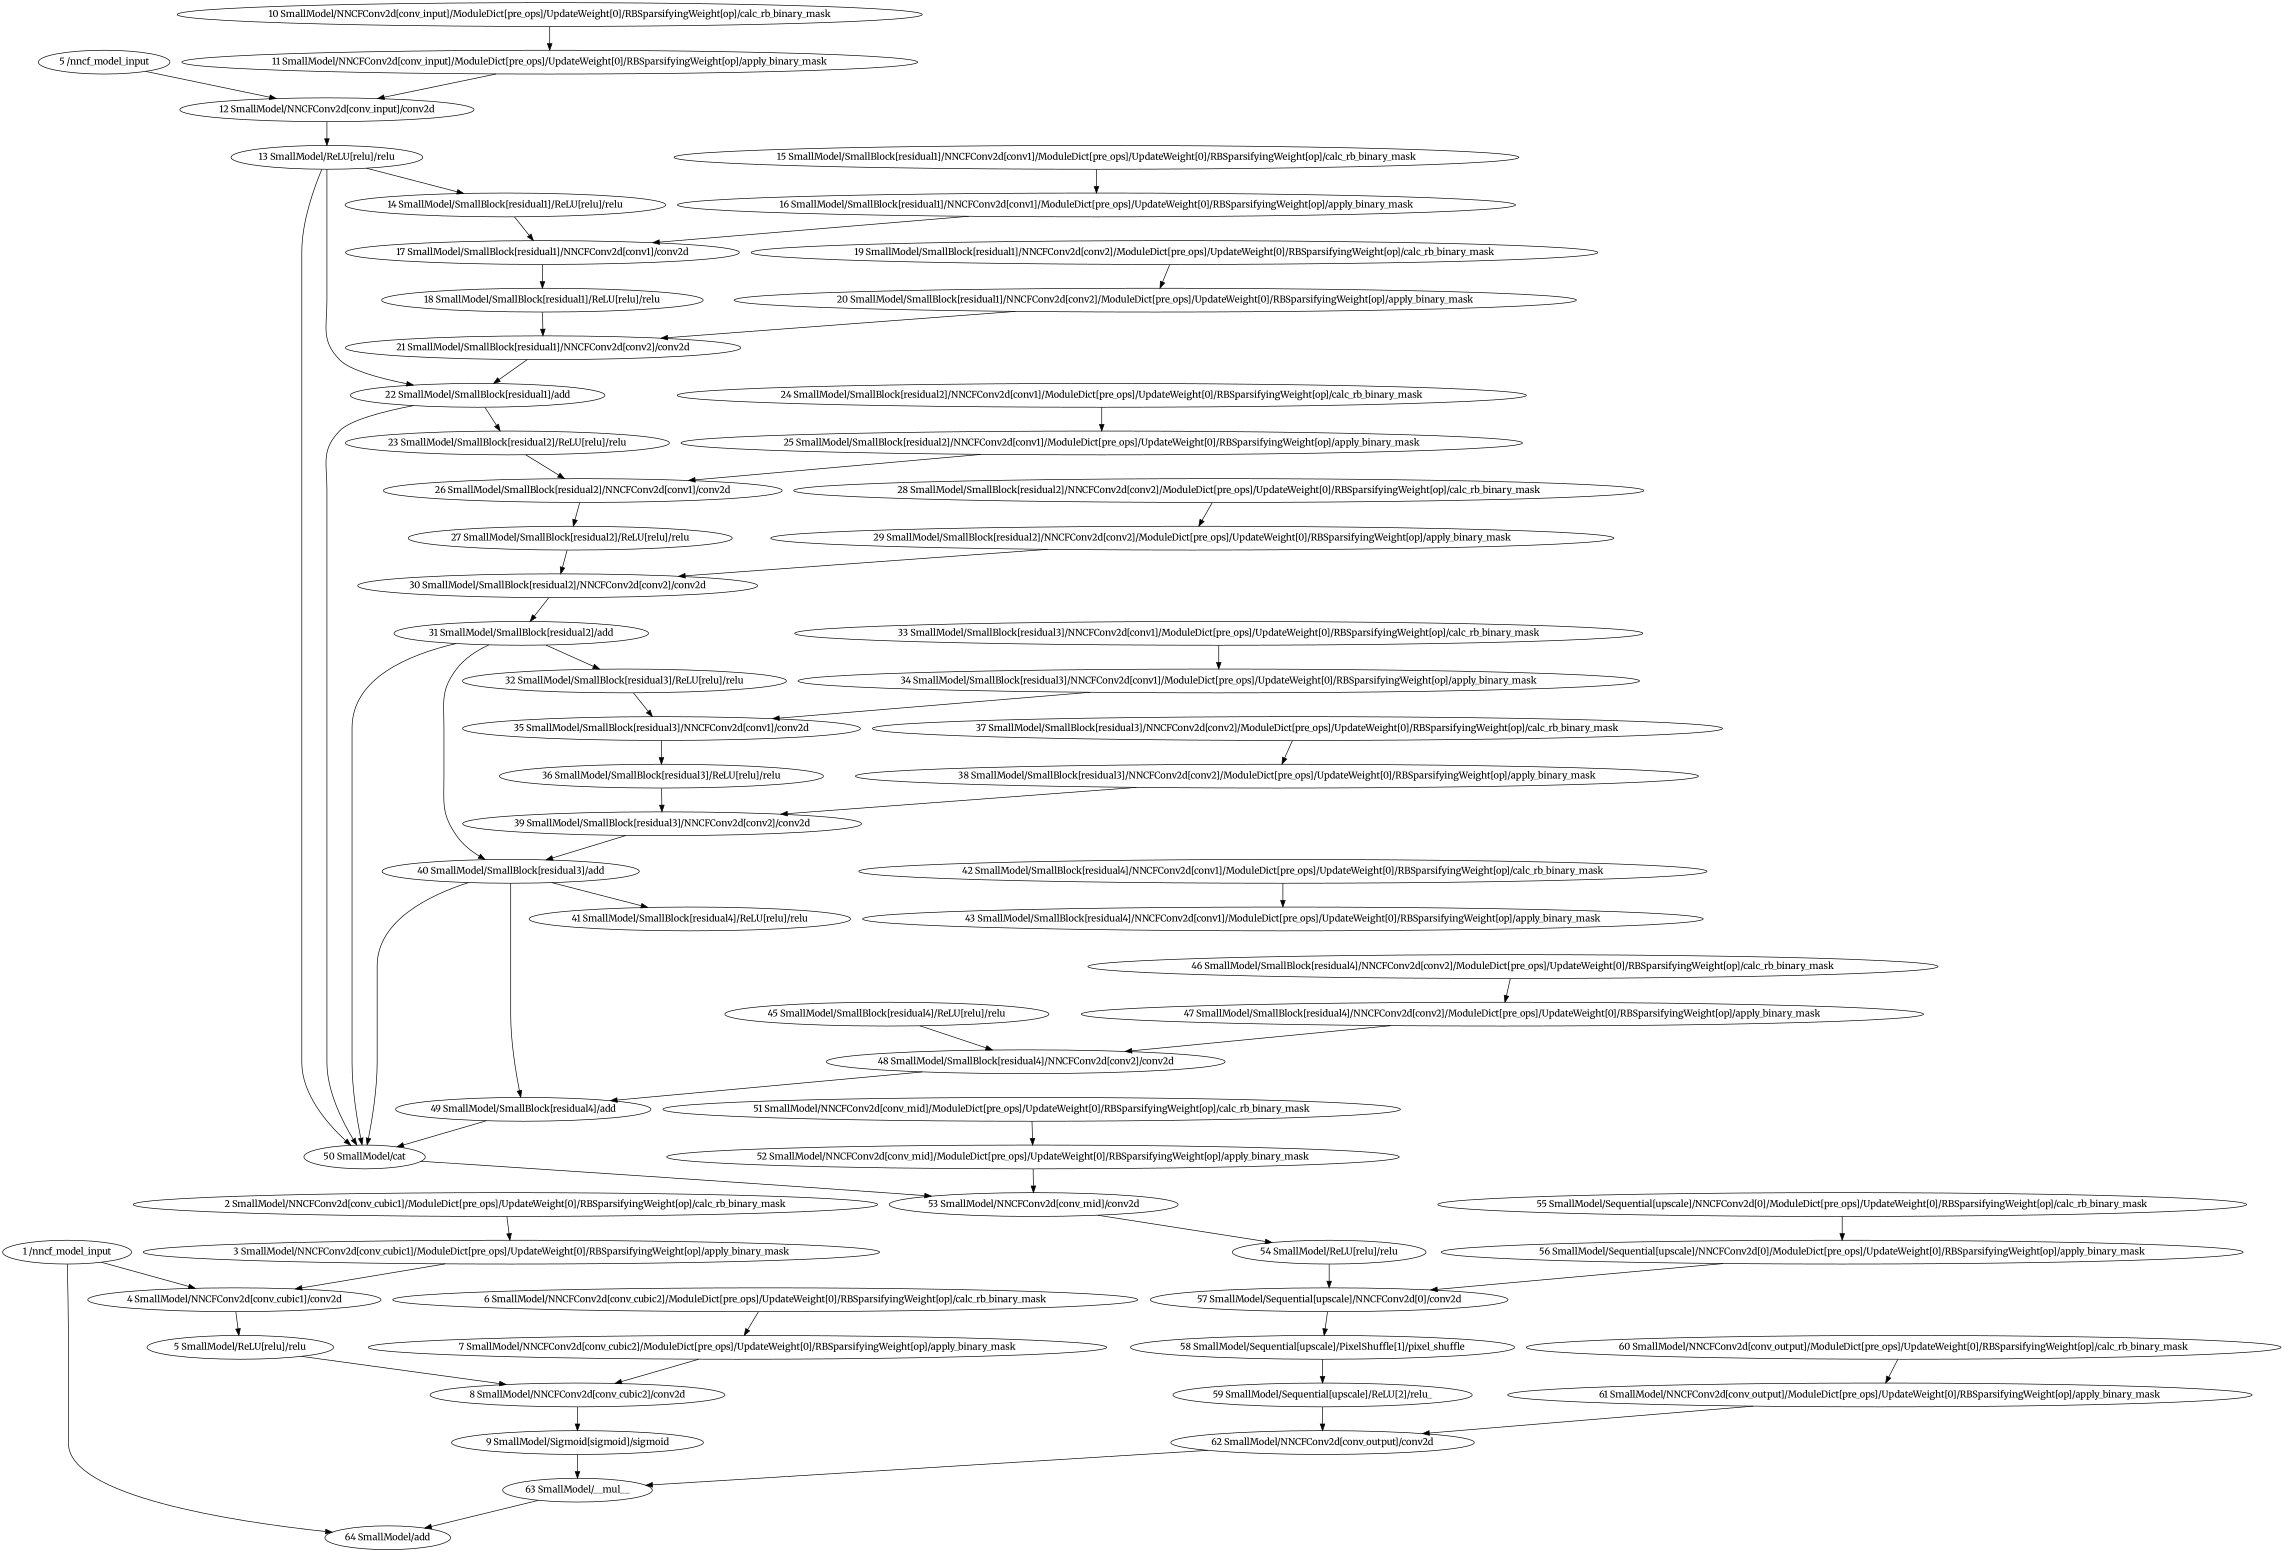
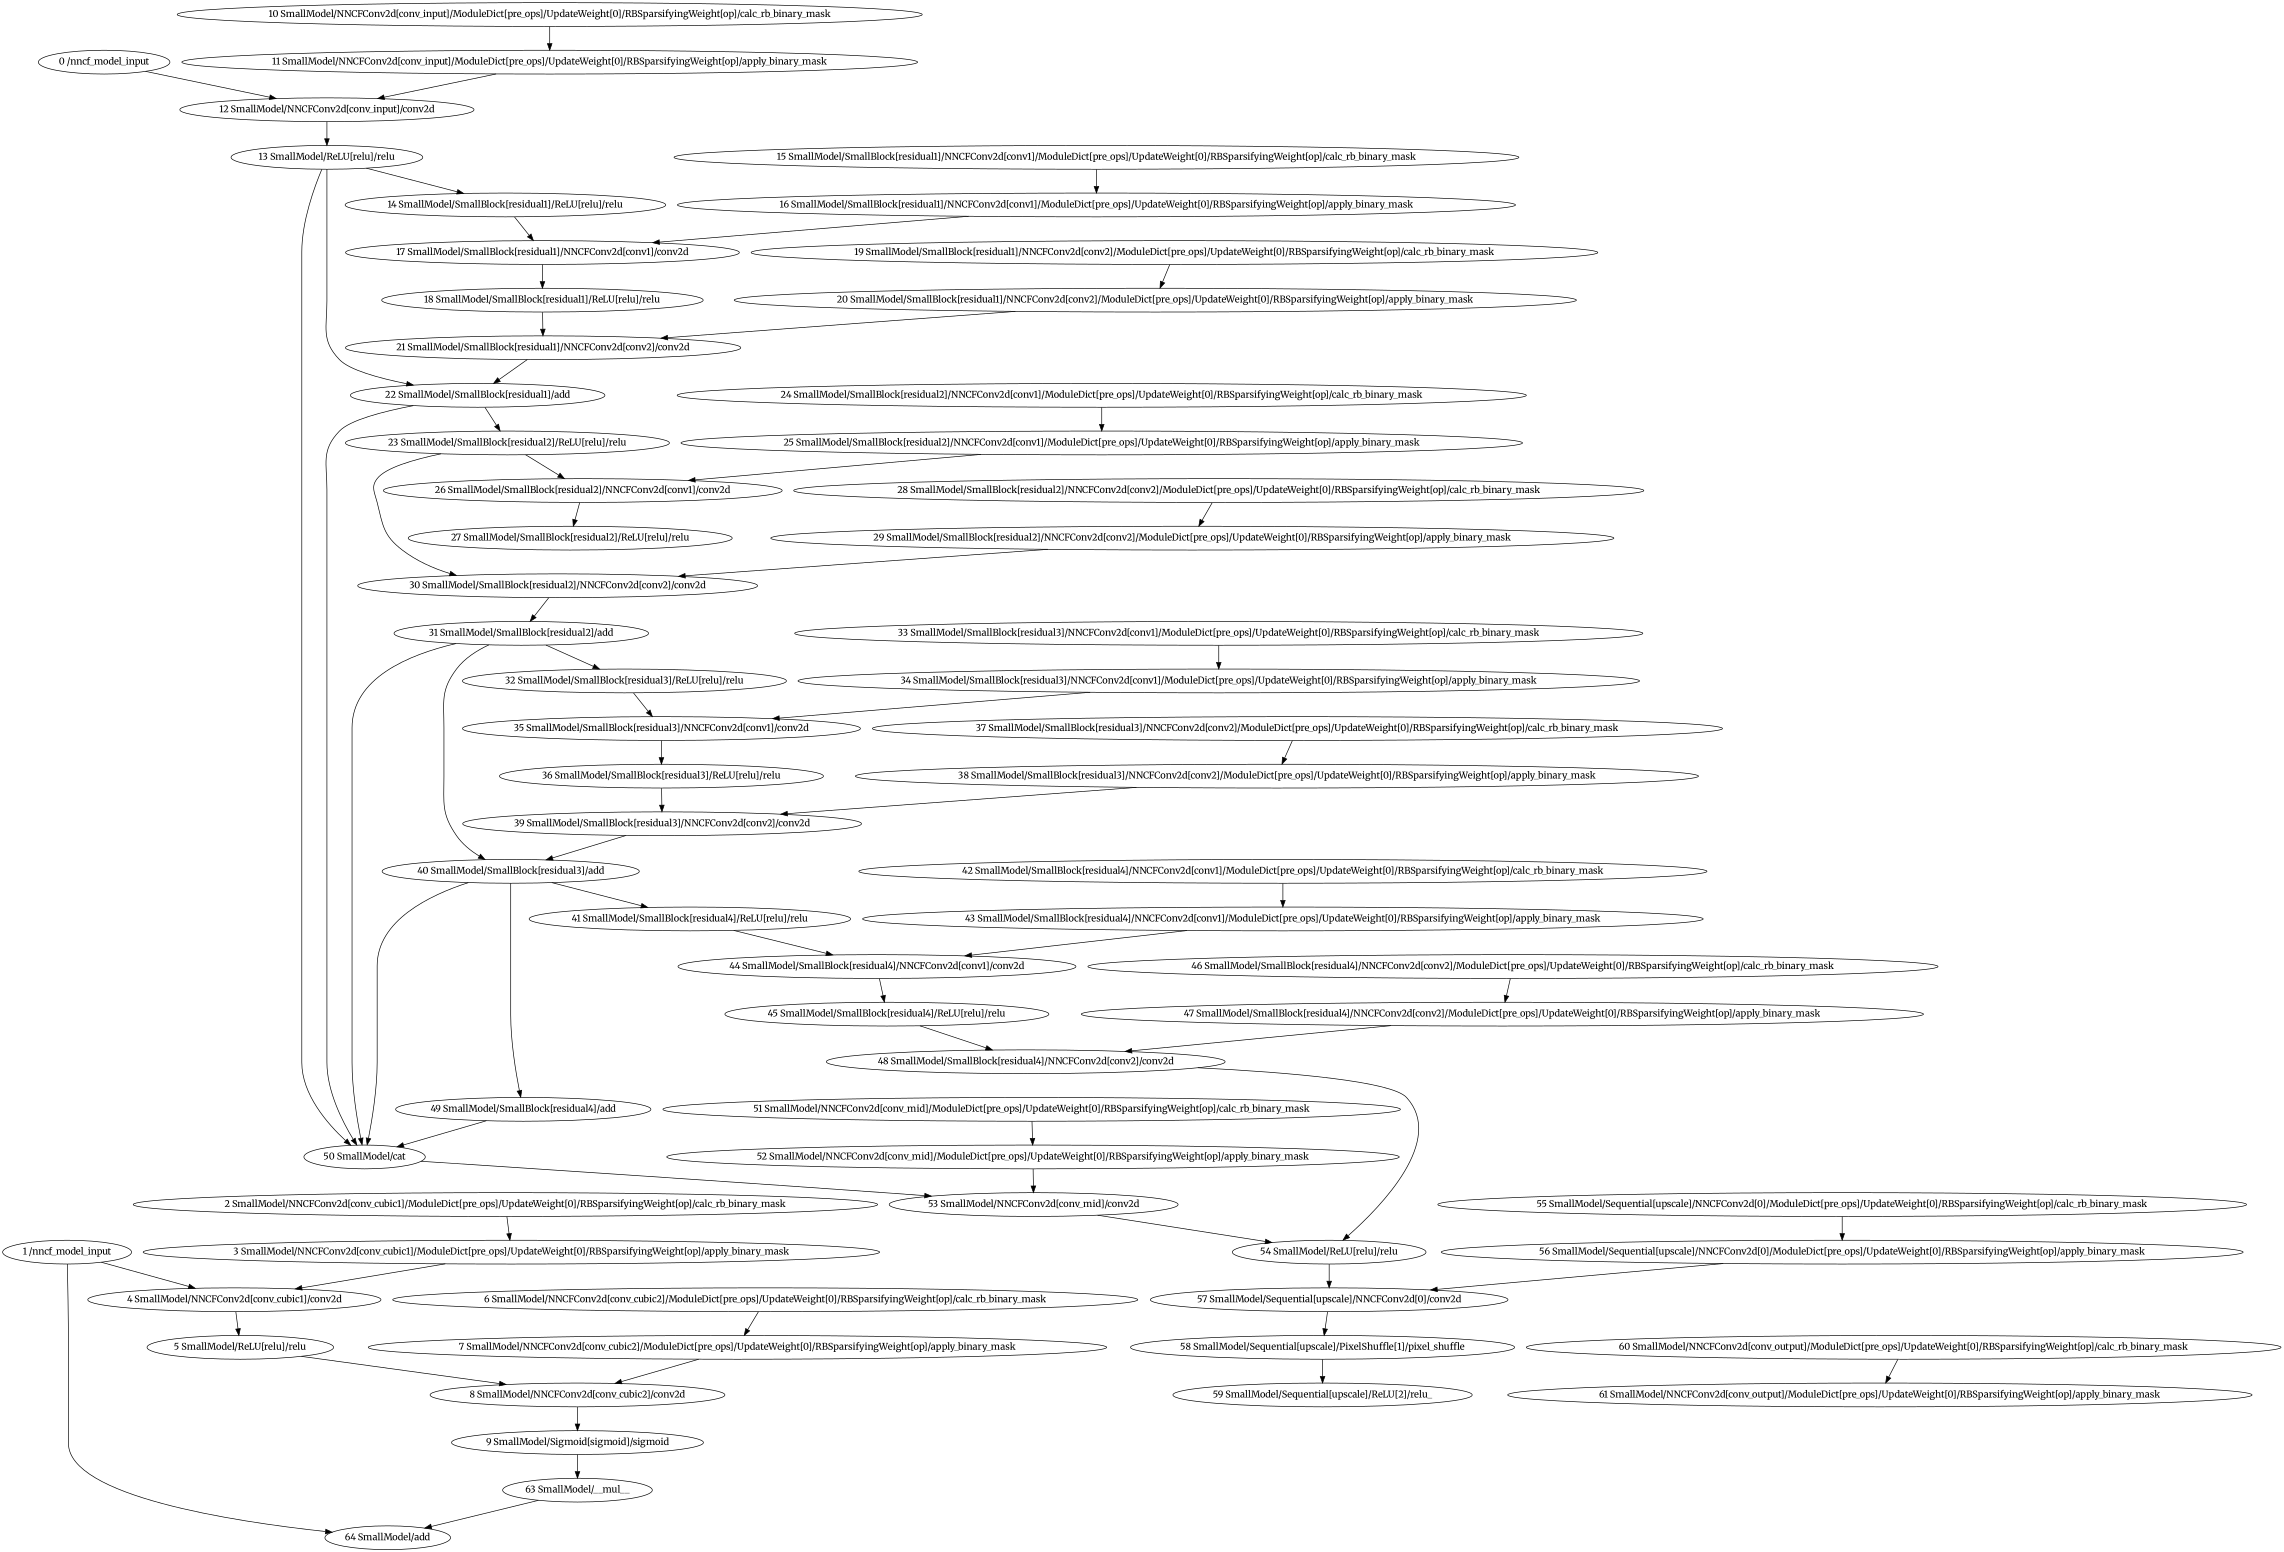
(104, 62) -> (104, 62)
(565, 559) -> (379, 509)
none -> (877, 967)
(770, 1086) -> (1385, 1088)
(1323, 1443) -> none
